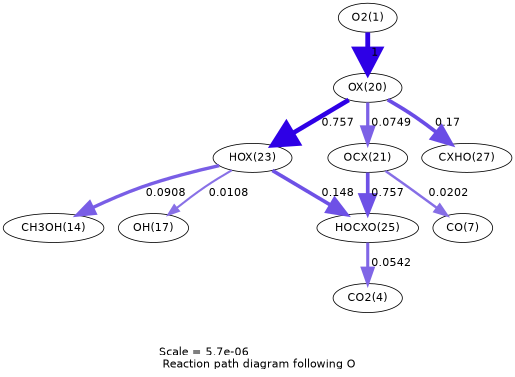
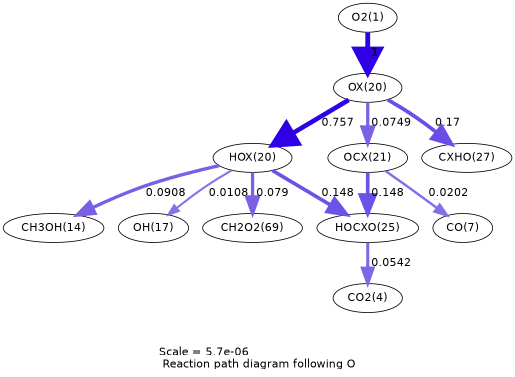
(253, 158) -> (253, 158)
(386, 193) -> (386, 193)
none -> (253, 228)
